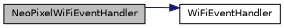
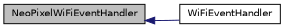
(157, 8) -> (167, 20)
